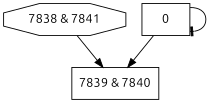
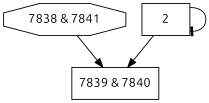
(166, 20) -> (166, 20)
